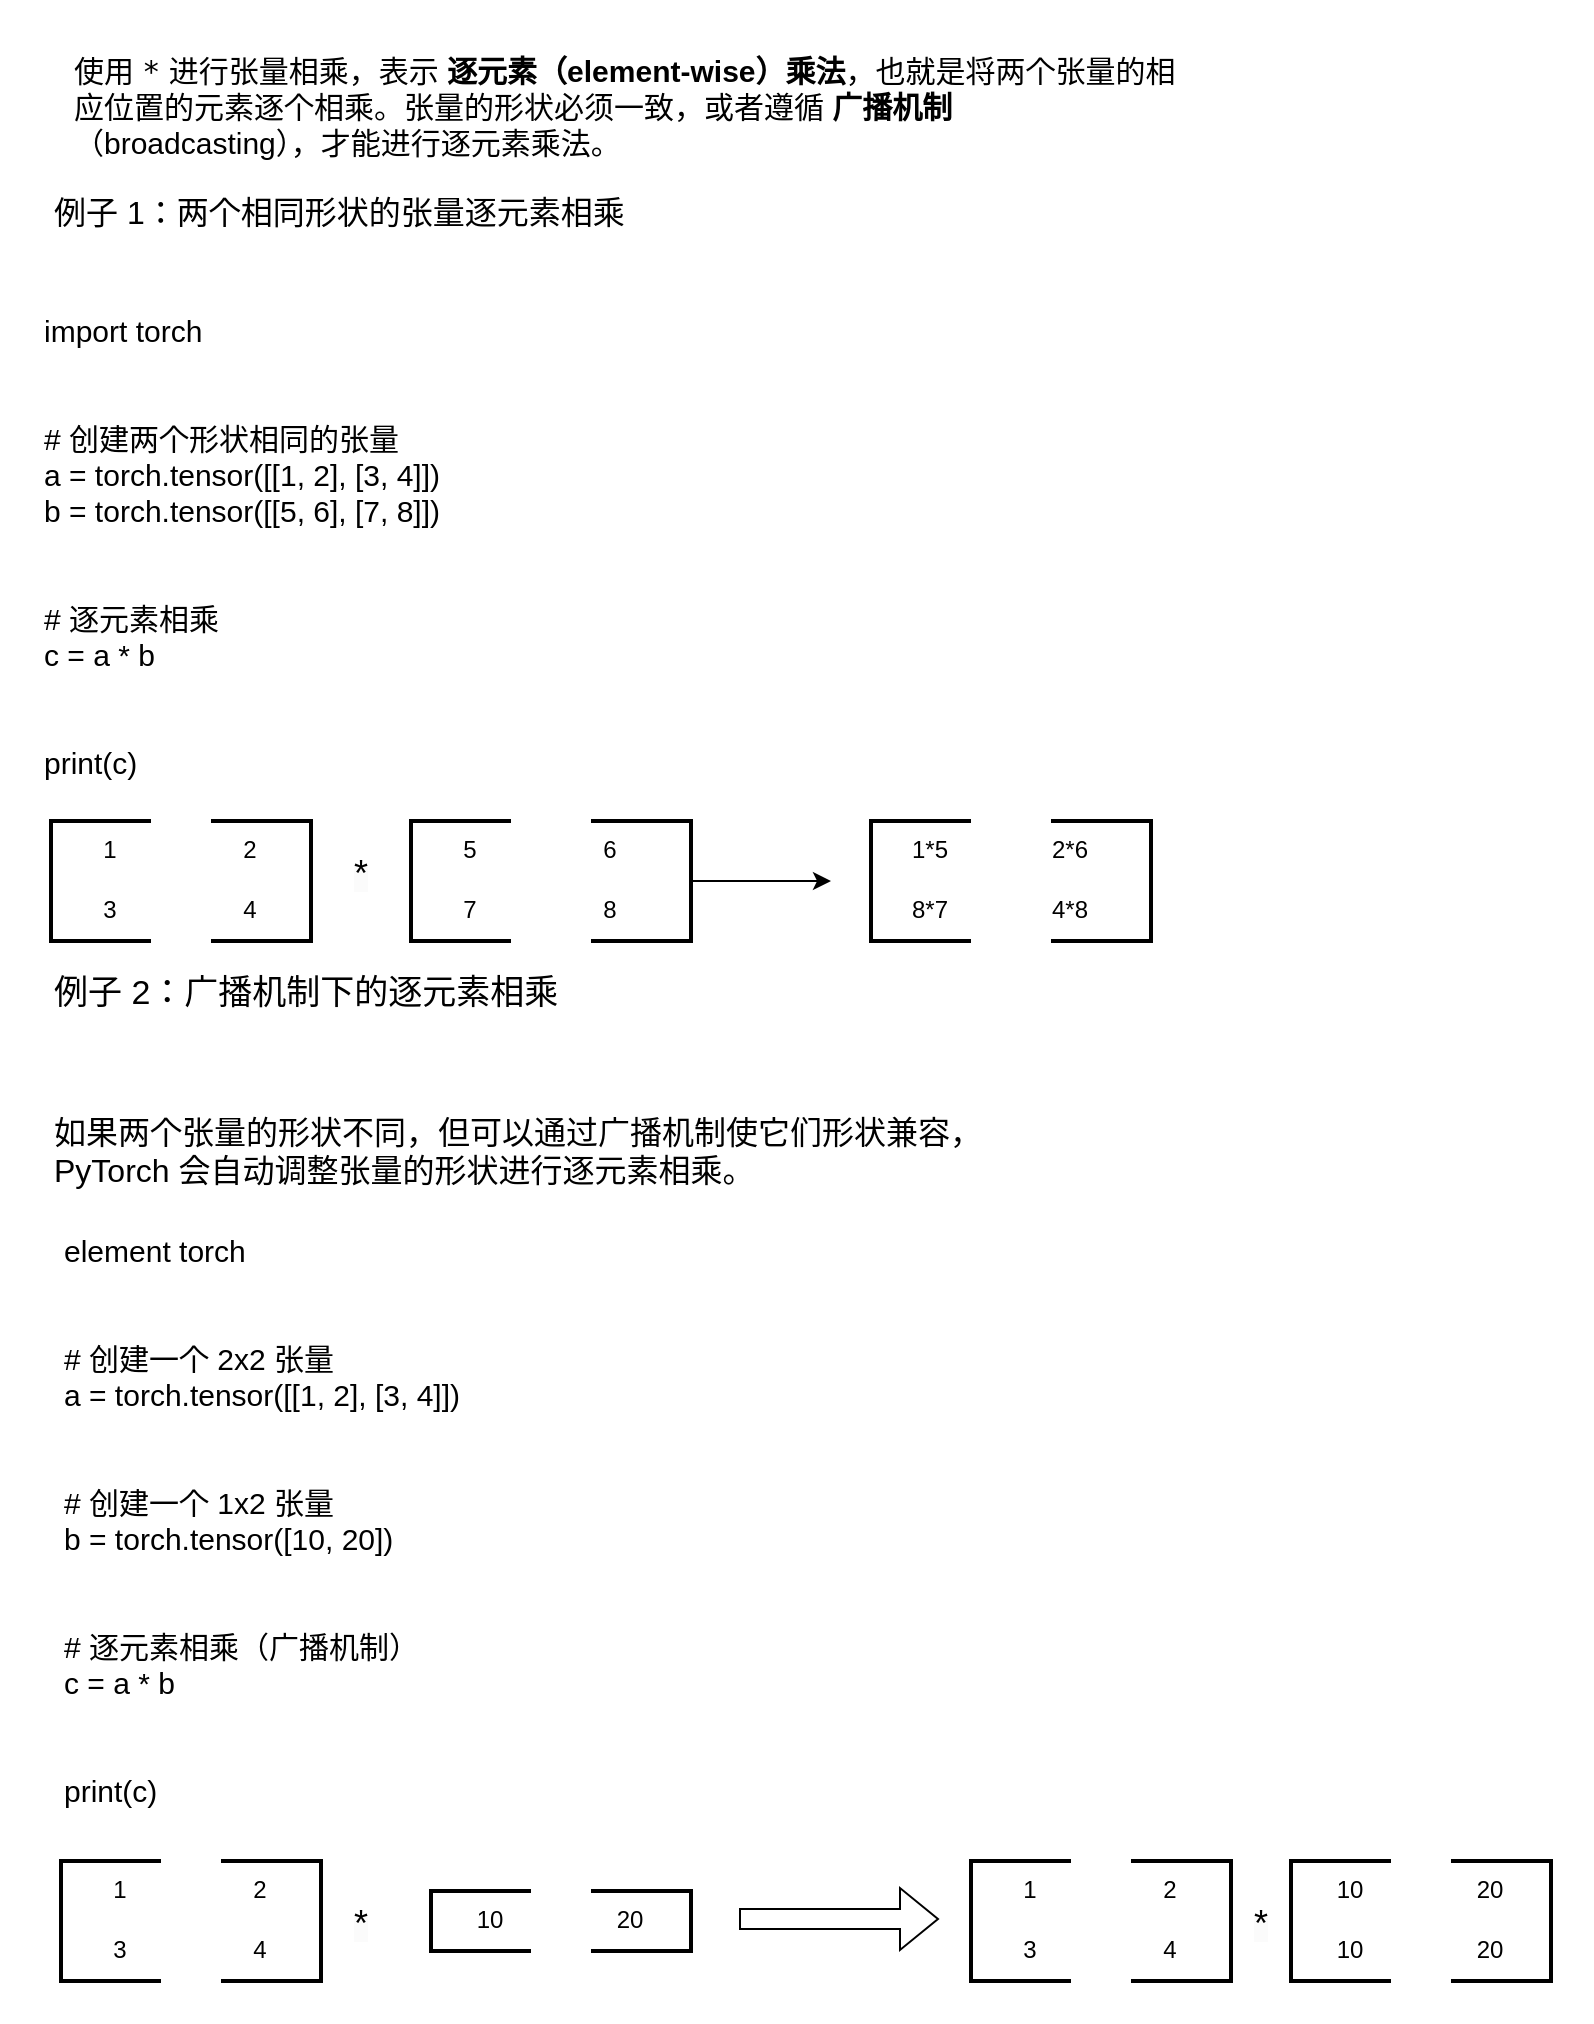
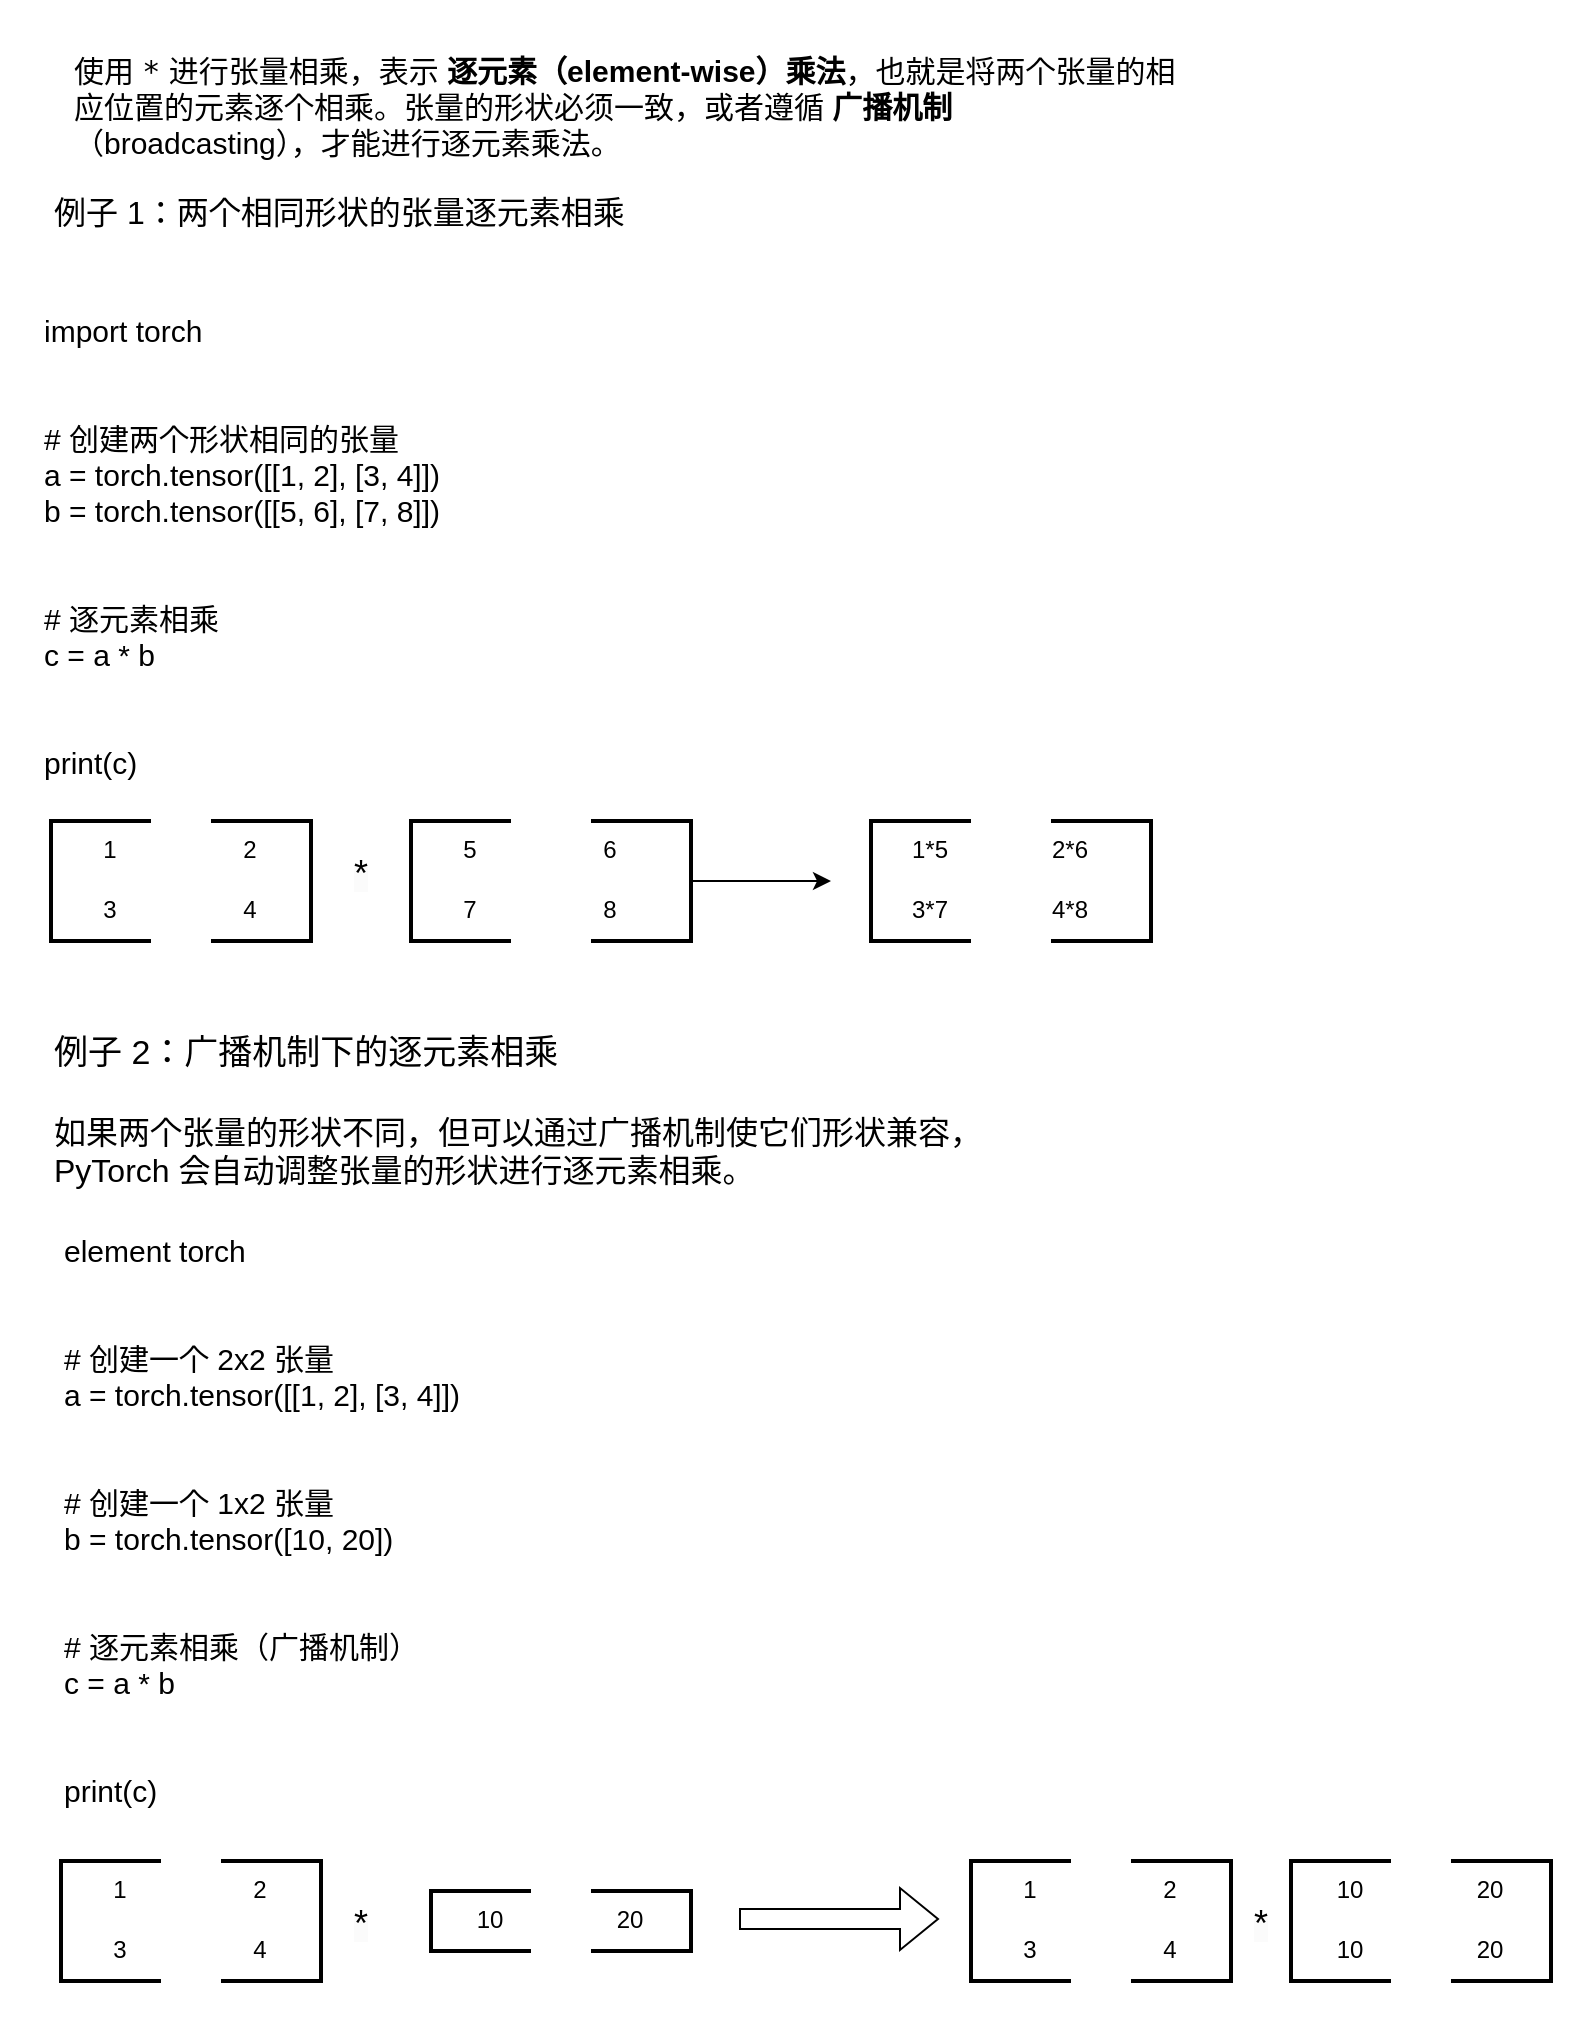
(931, 911) -> (931, 911)
(416, 1001) -> (416, 1061)
